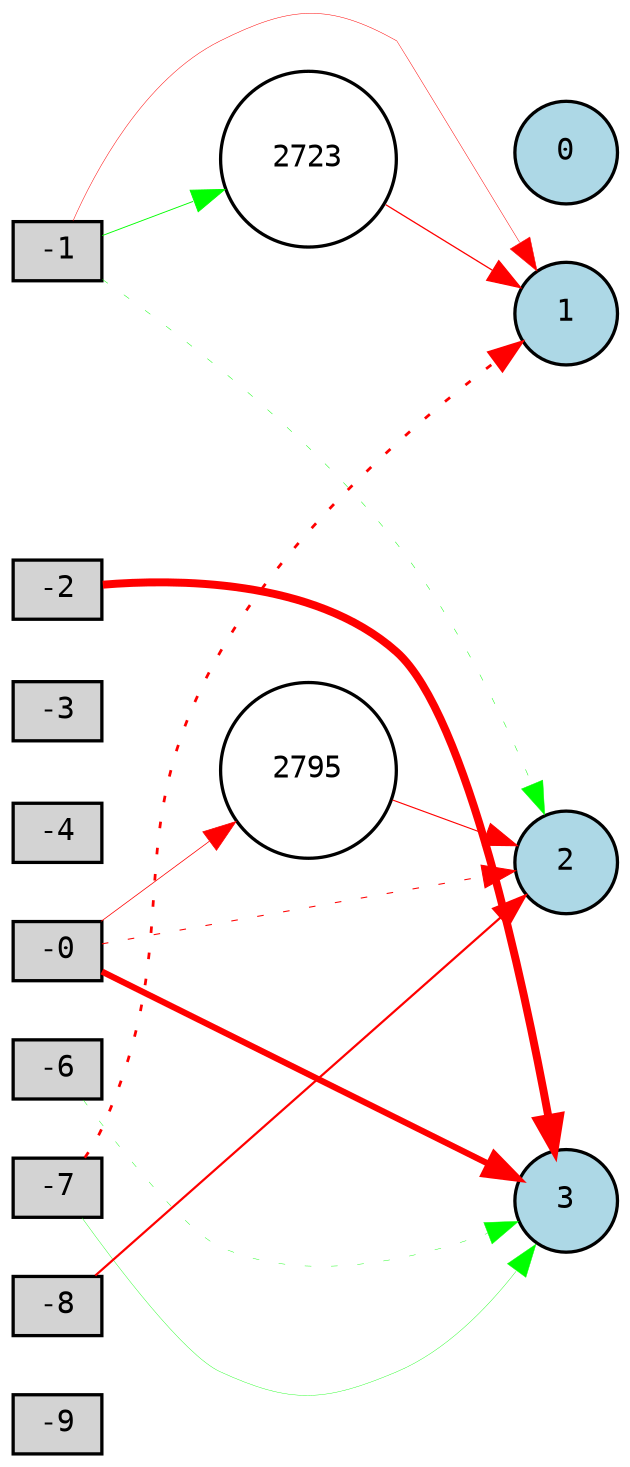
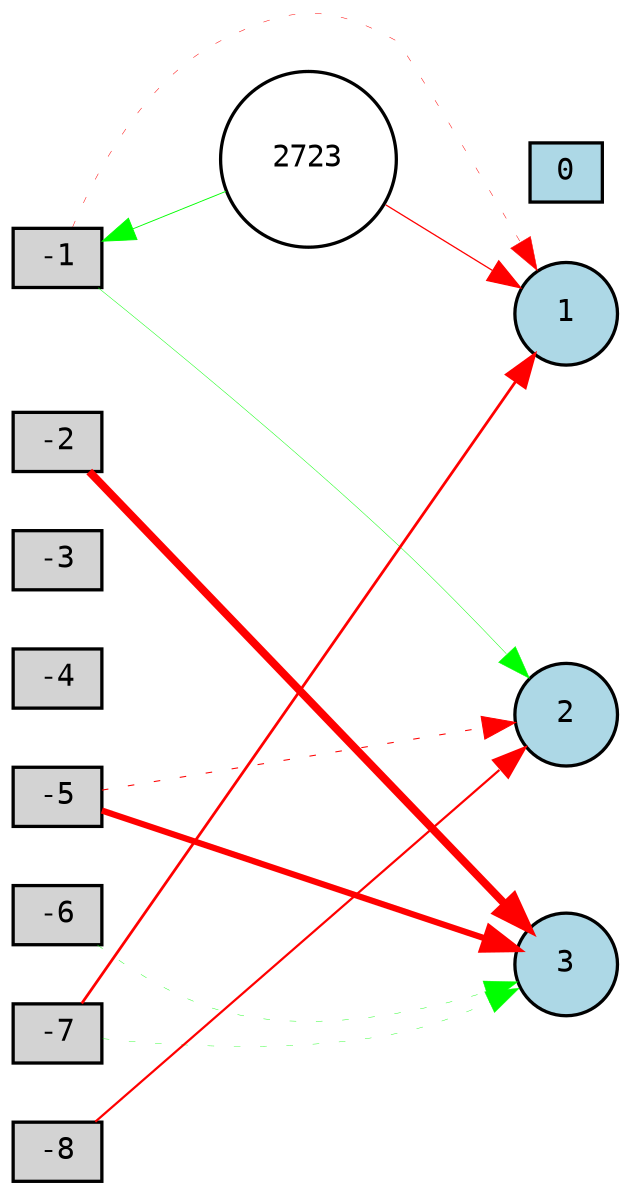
(308, 13) -> (306, 14)
(566, 153) -> (566, 172)
(148, 218) -> (179, 210)
(369, 511) -> (308, 464)
(192, 709) -> (288, 708)
(308, 770) -> none
(58, 951) -> (58, 797)
(283, 1393) -> (299, 1045)
(58, 1424) -> none
